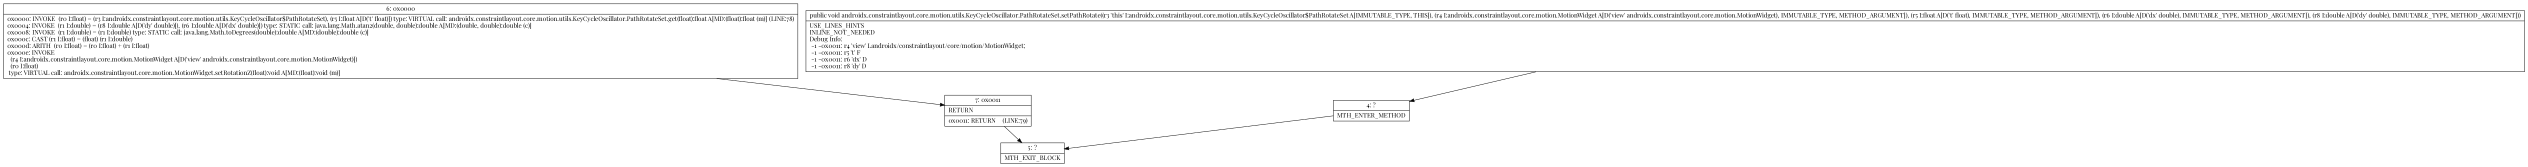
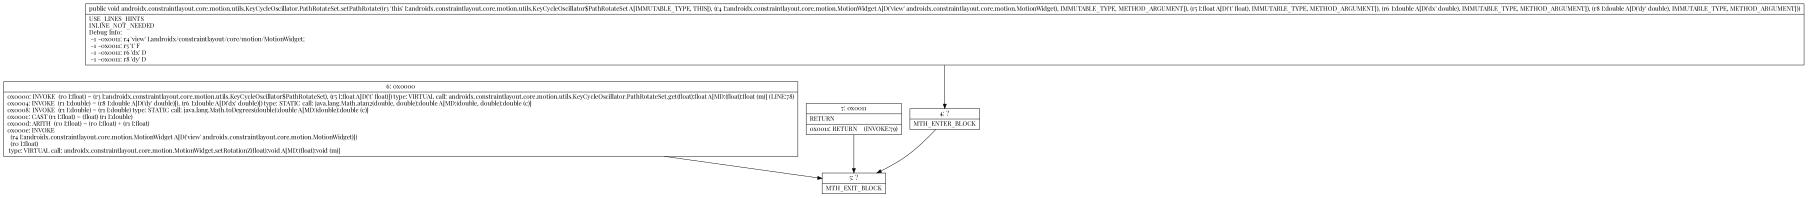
(828, 92) -> (741, 167)
(1371, 116) -> (945, 124)
(988, 121) -> (854, 129)
